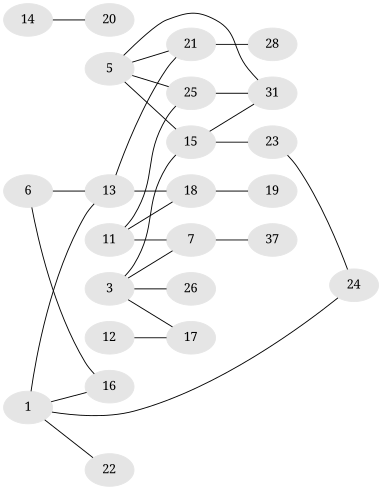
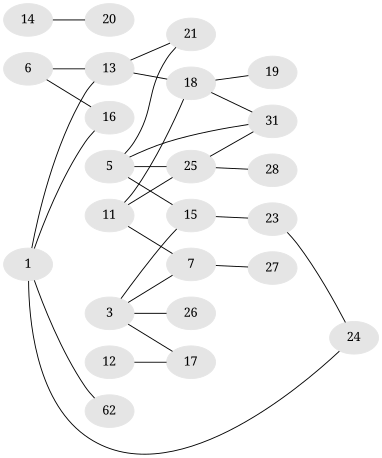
(230, 44) -> (232, 168)
(232, 118) -> (232, 102)
(273, 240) -> (273, 268)
(110, 470) -> (110, 411)
